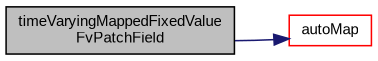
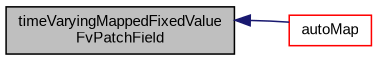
(254, 40) -> (270, 21)
